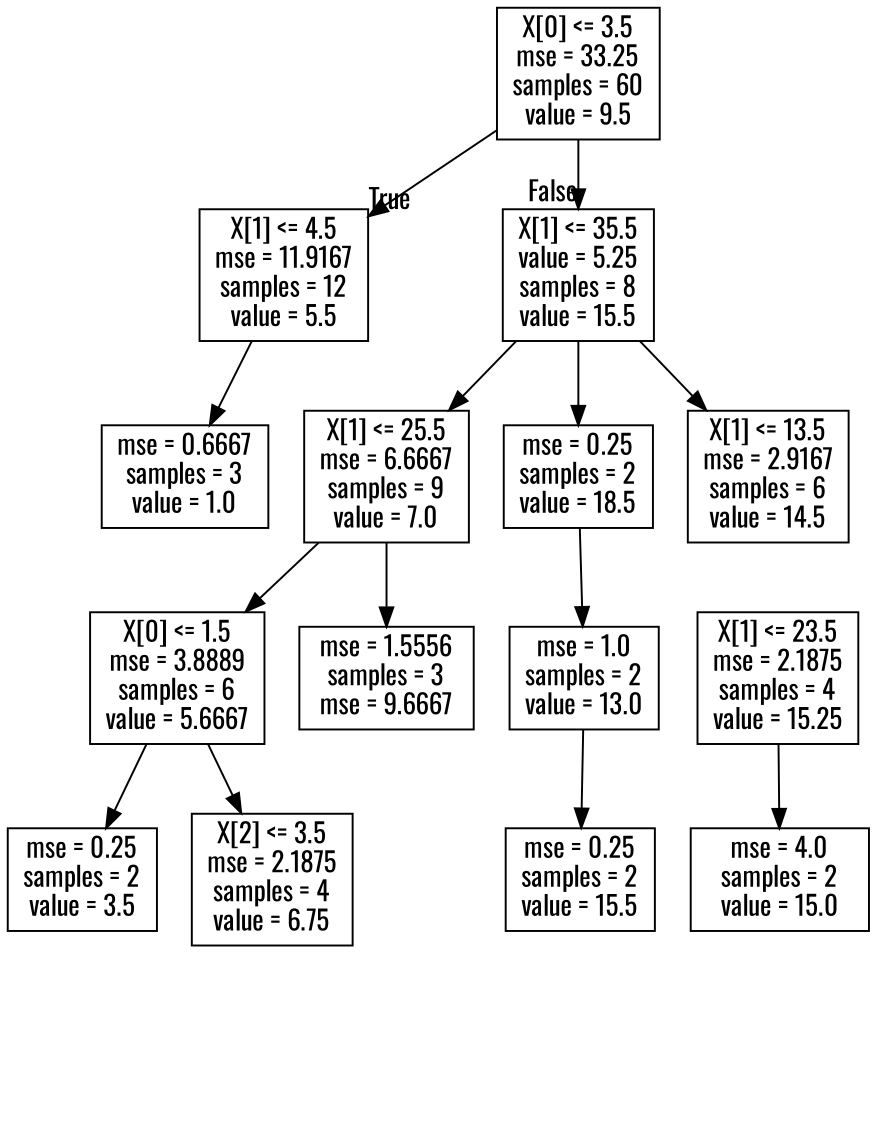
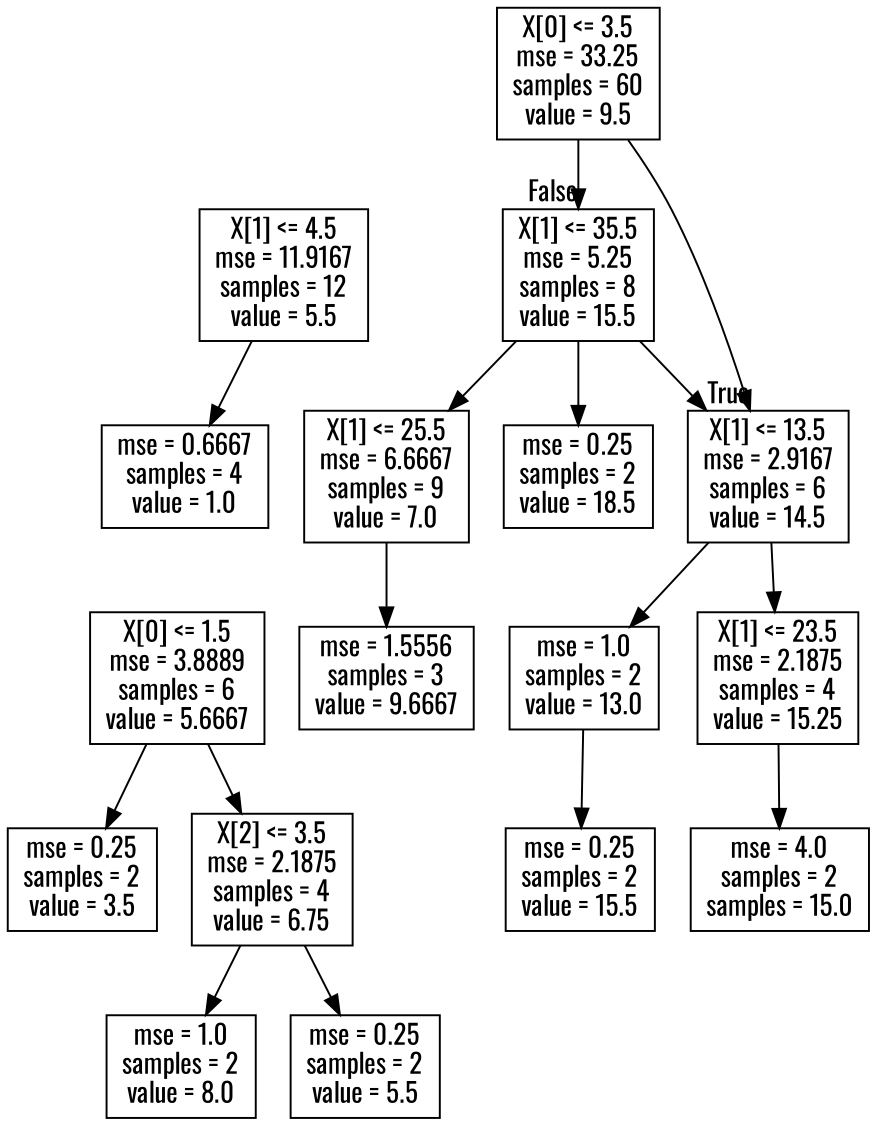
(441, 168) -> (696, 261)
(578, 275) -> (578, 275)
(185, 477) -> (185, 477)
(581, 567) -> (676, 578)
none -> (773, 567)
(289, 570) -> none
(387, 678) -> (387, 678)
(780, 880) -> (780, 880)
none -> (181, 1067)
none -> (365, 1067)
